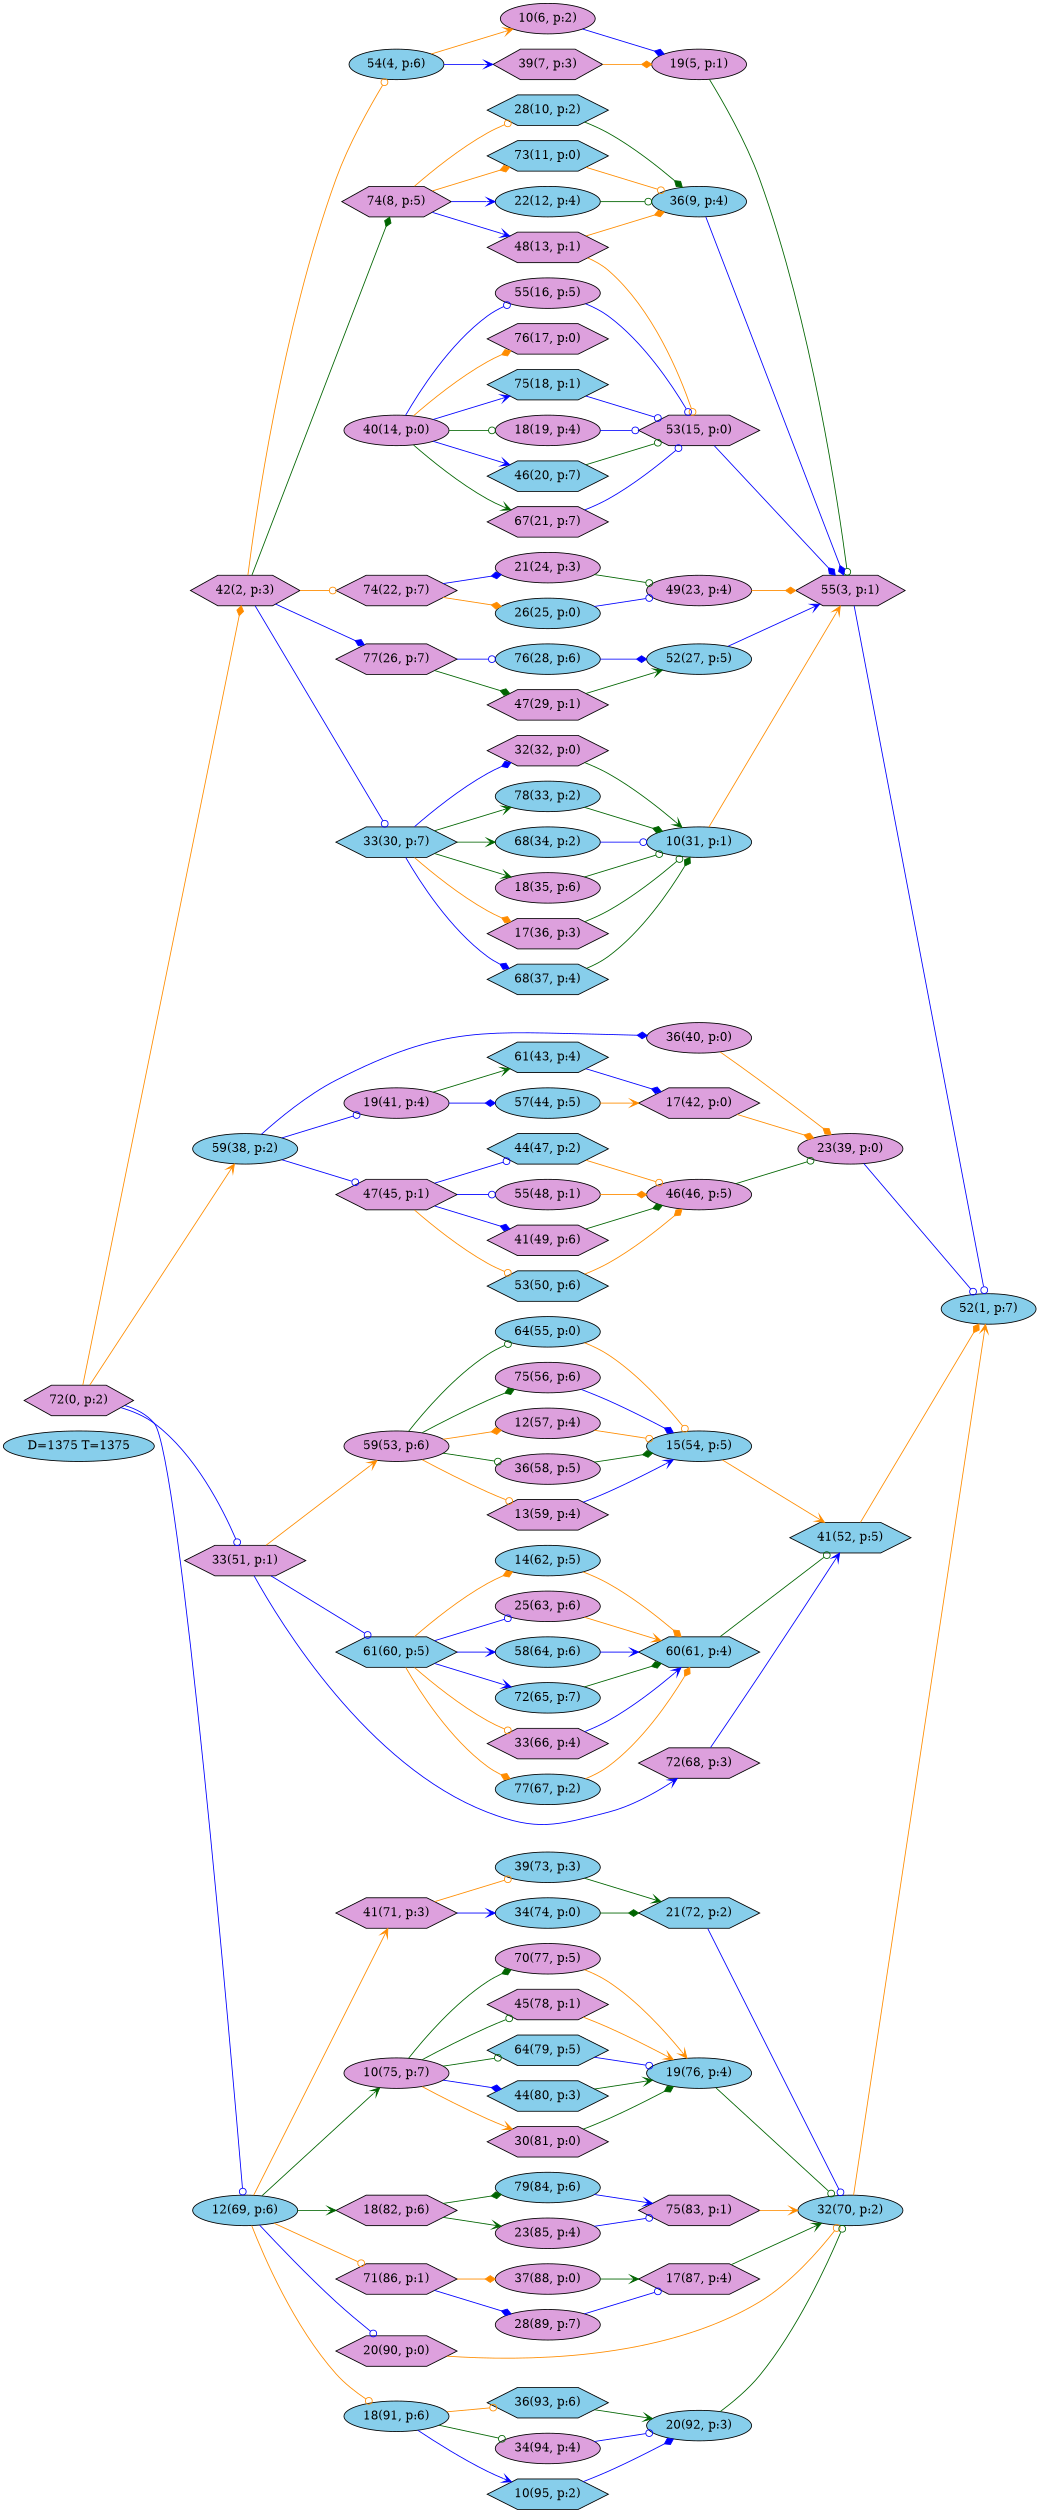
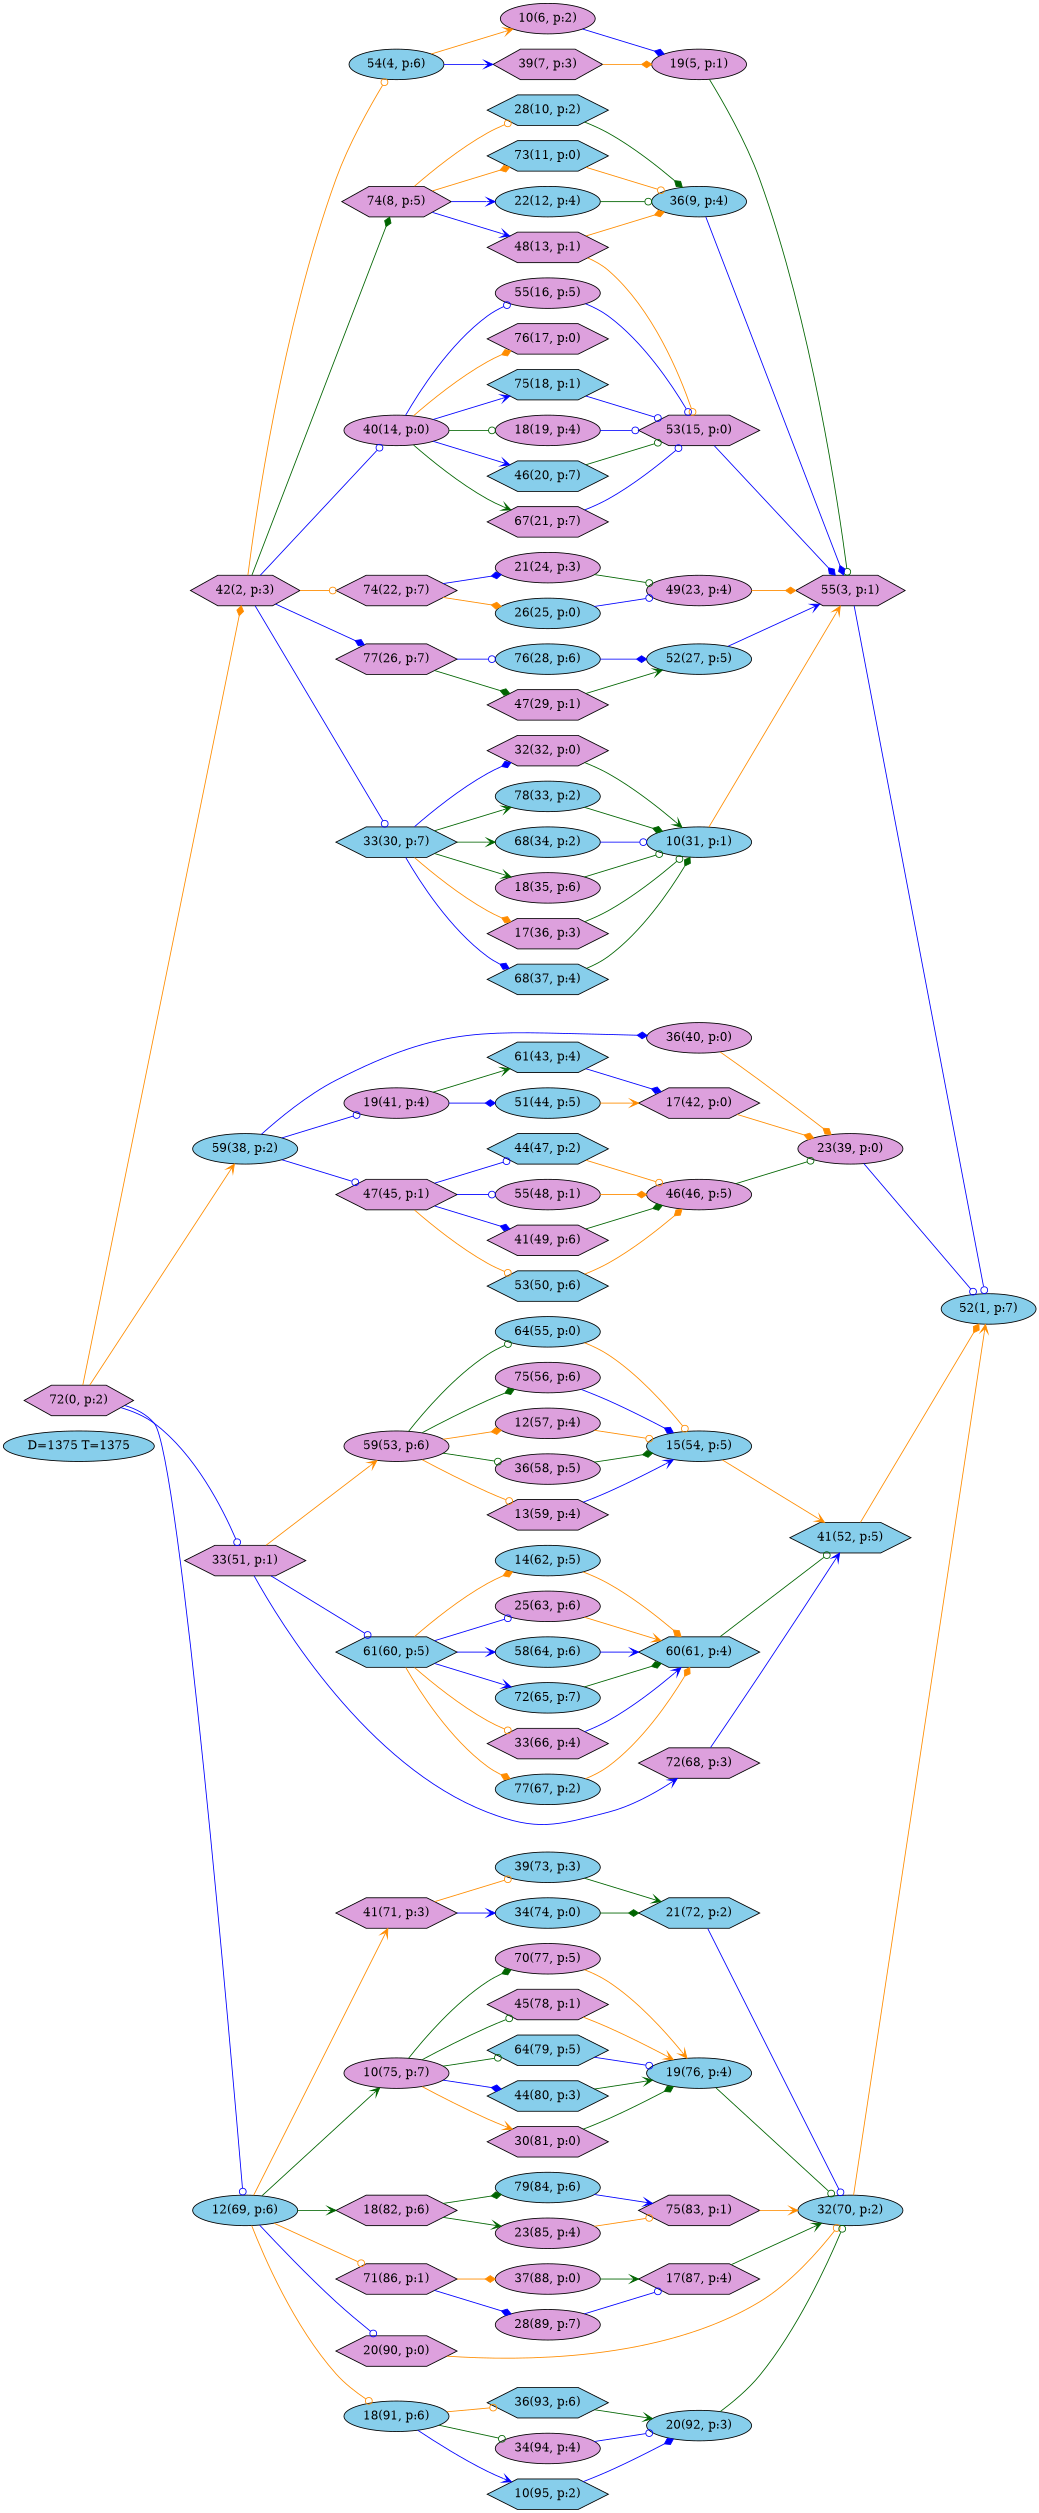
none -> (319, 513)
(548, 1103) -> (548, 1103)
(620, 2222) -> (620, 2222)
